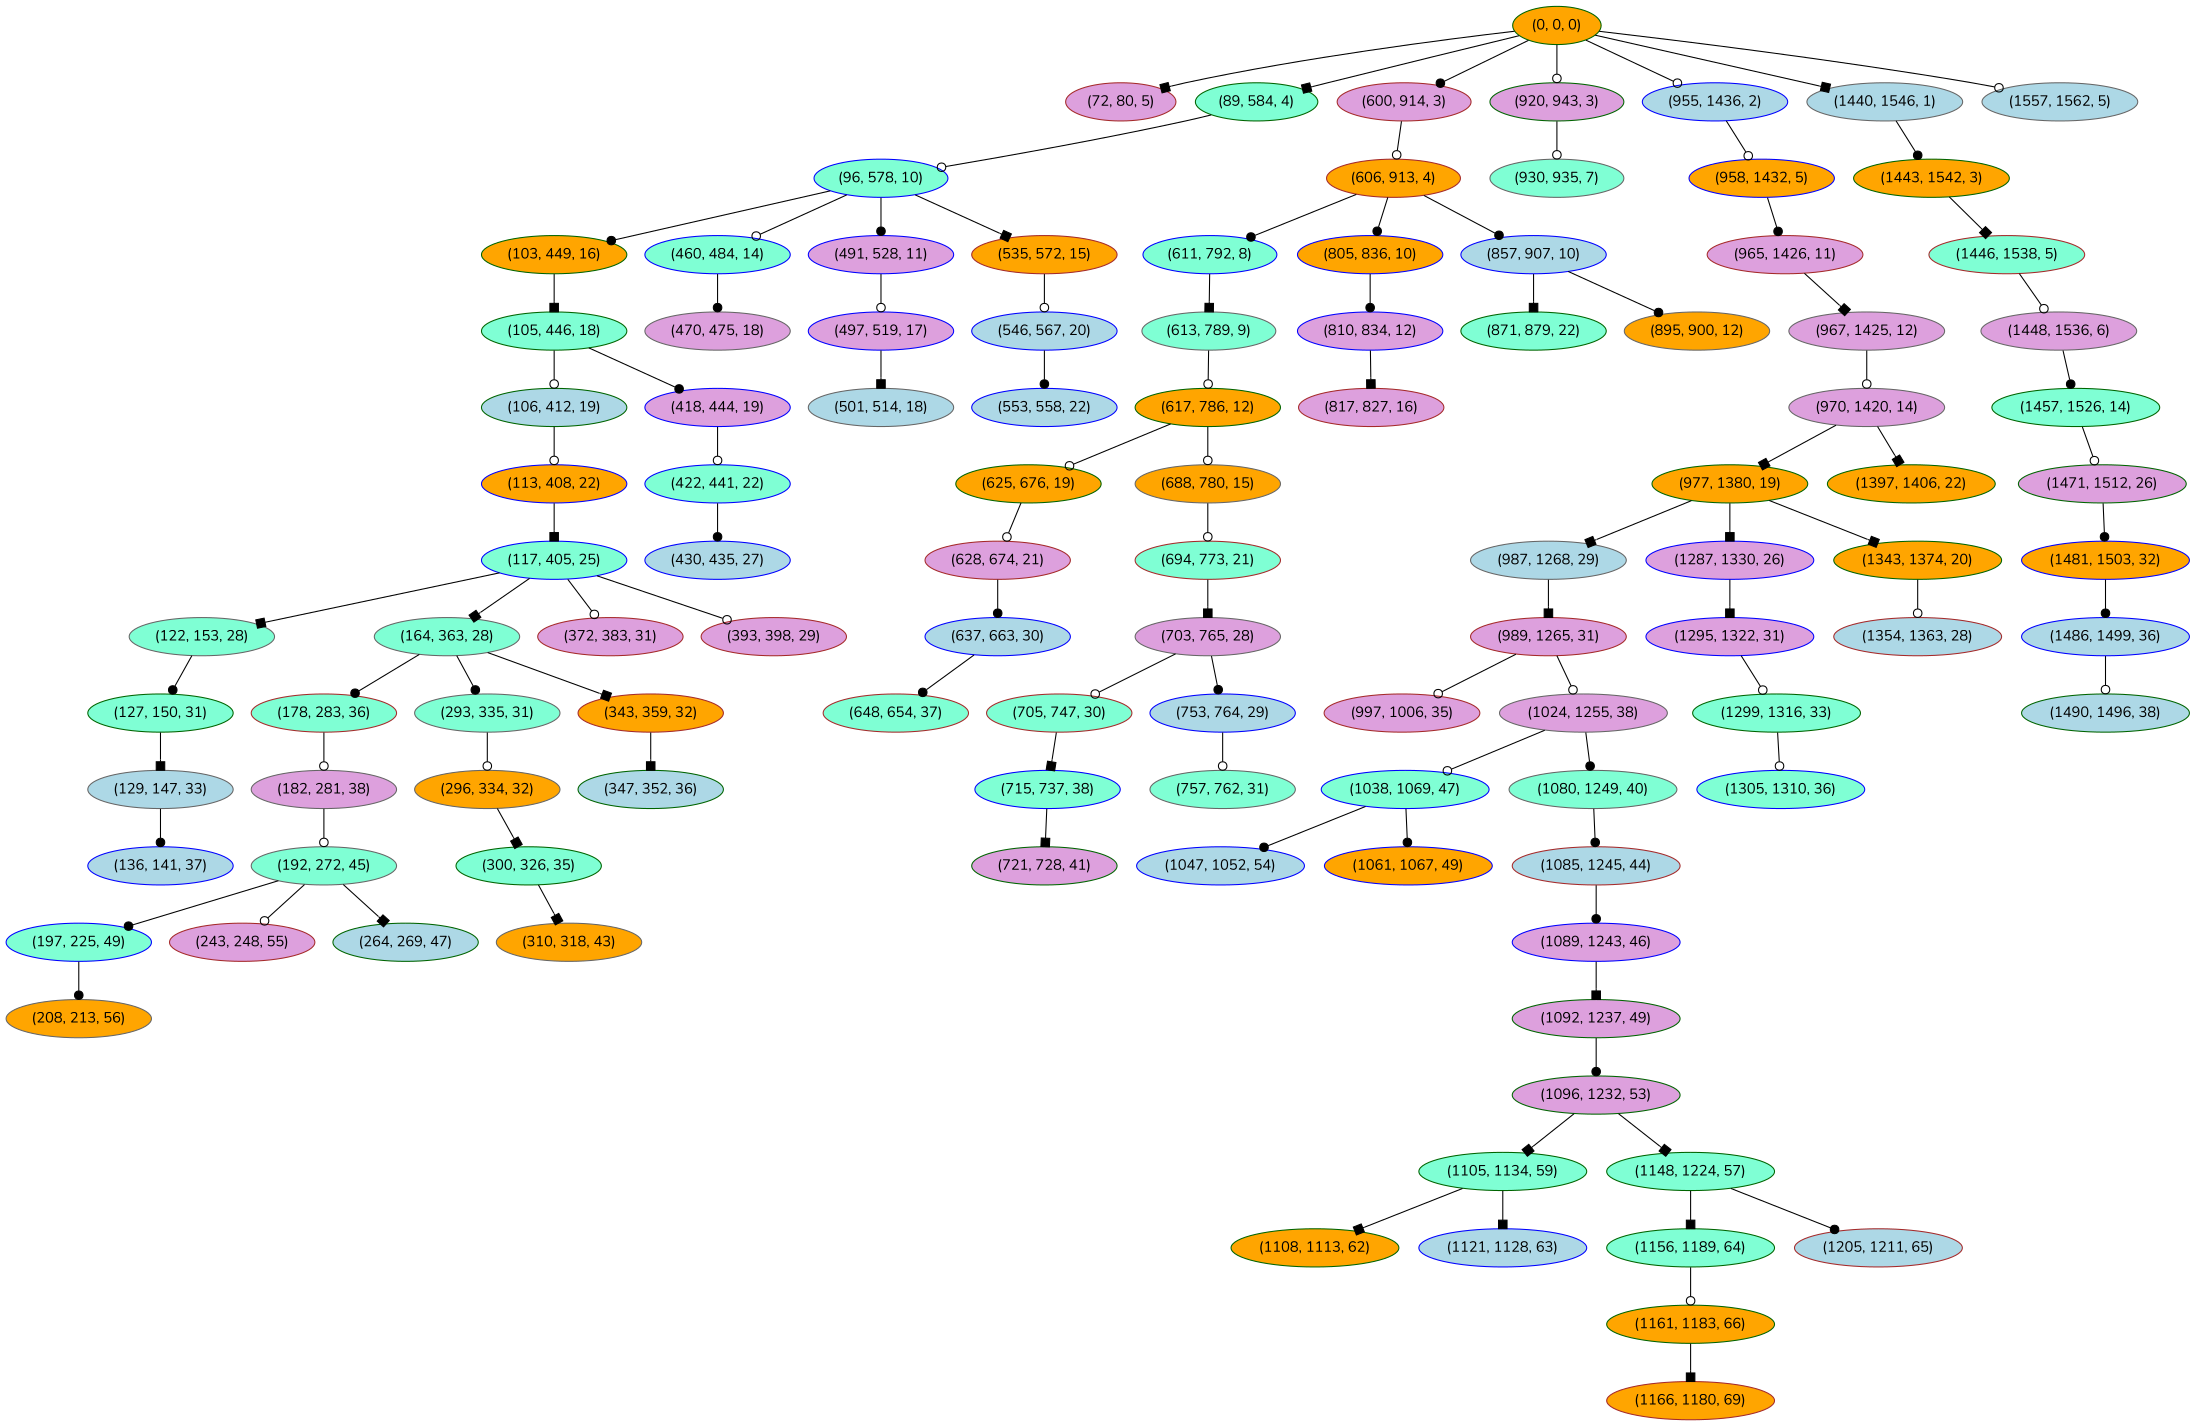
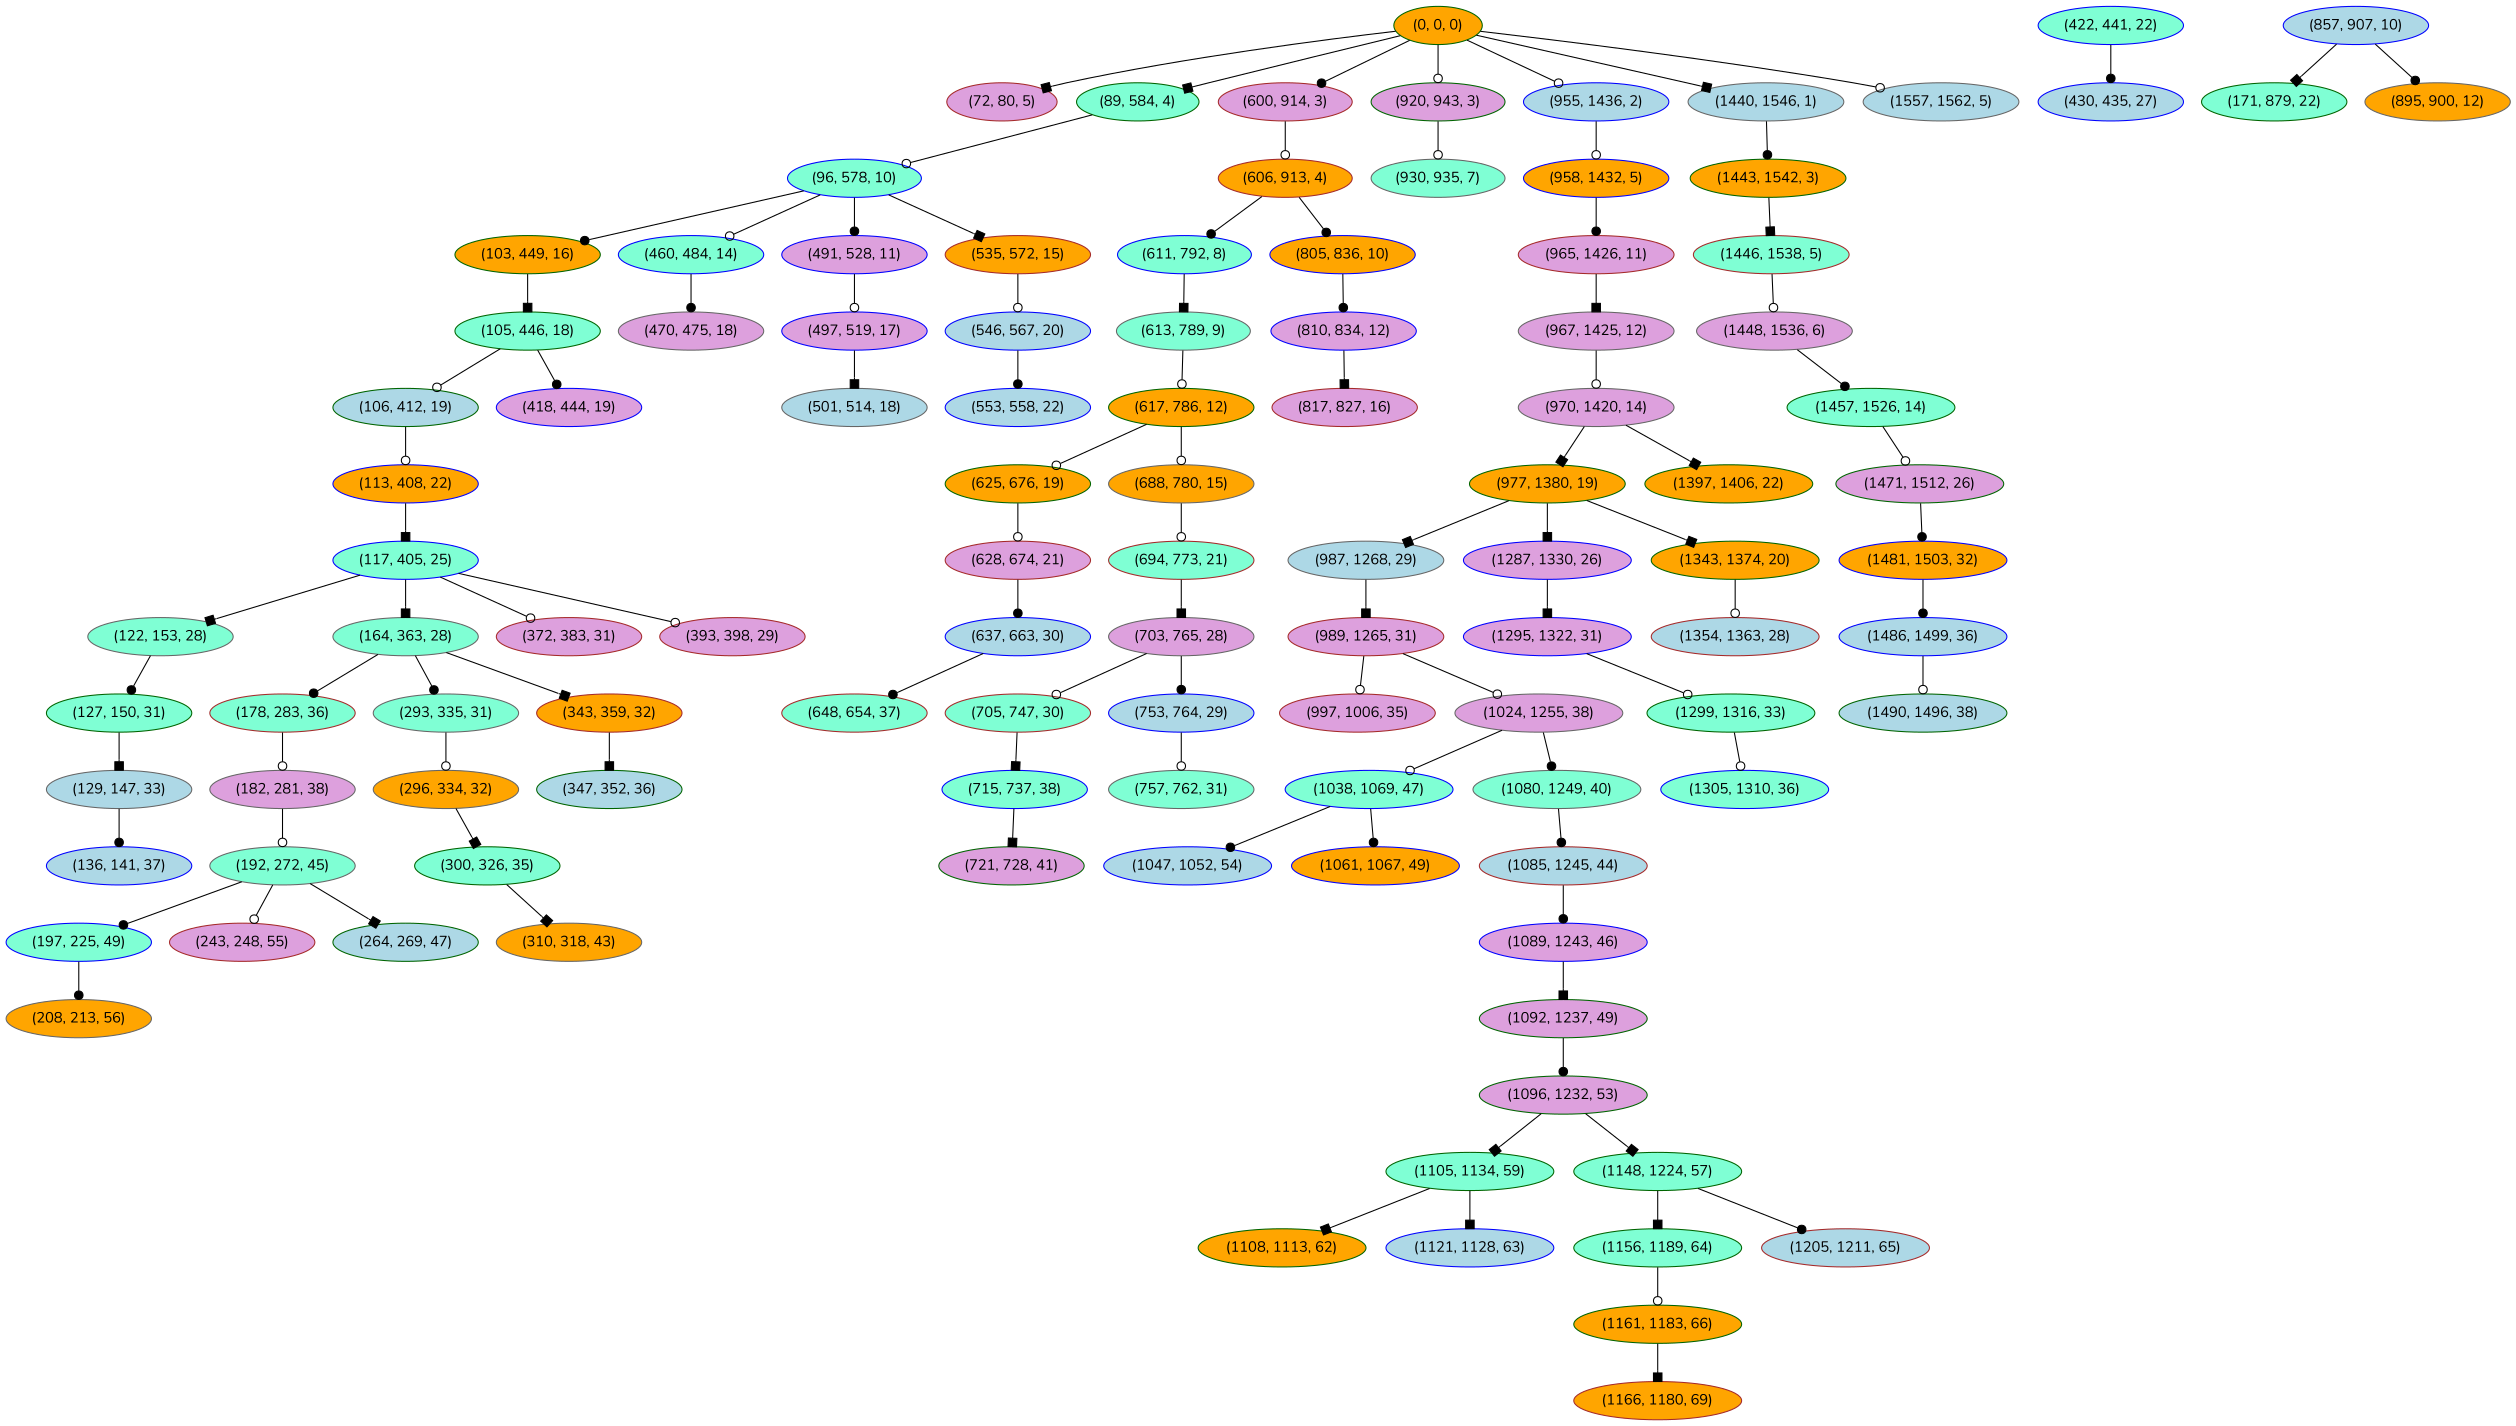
(1460, 214) -> none
(1534, 331) -> (2274, 102)
(718, 442) -> none
